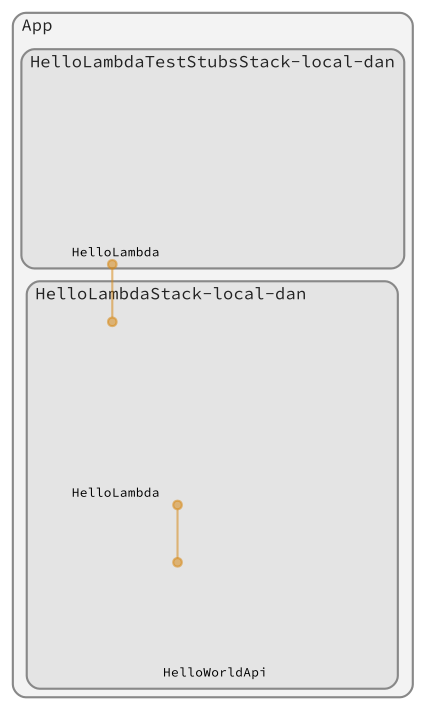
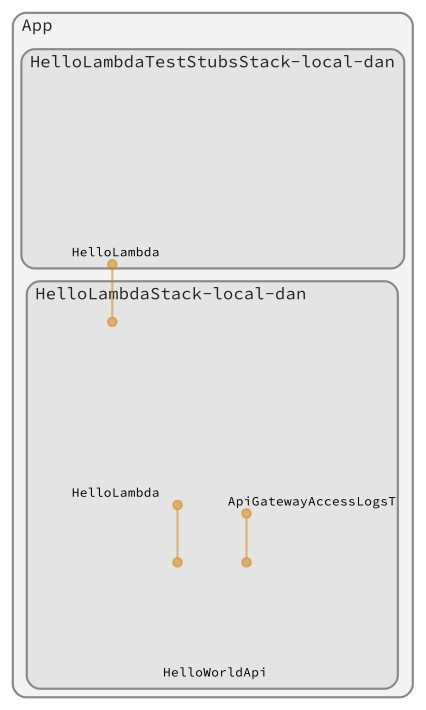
none -> (312, 413)
